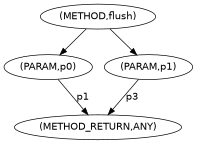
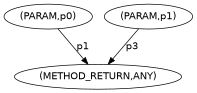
(98, 17) -> none
